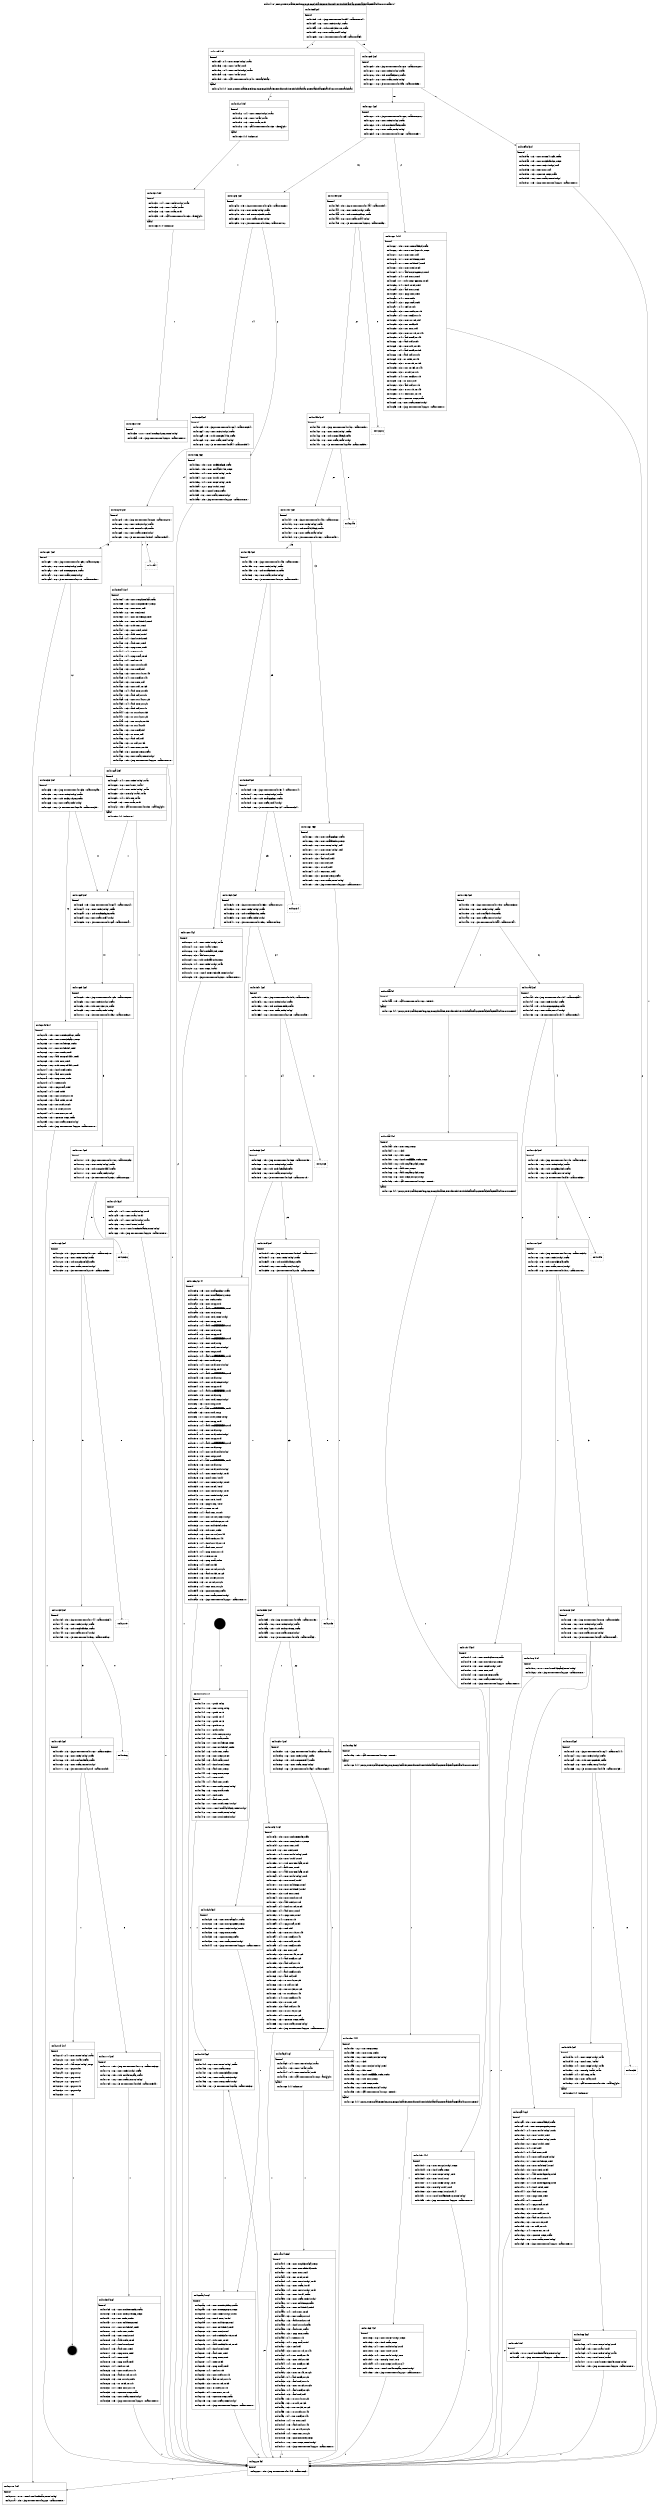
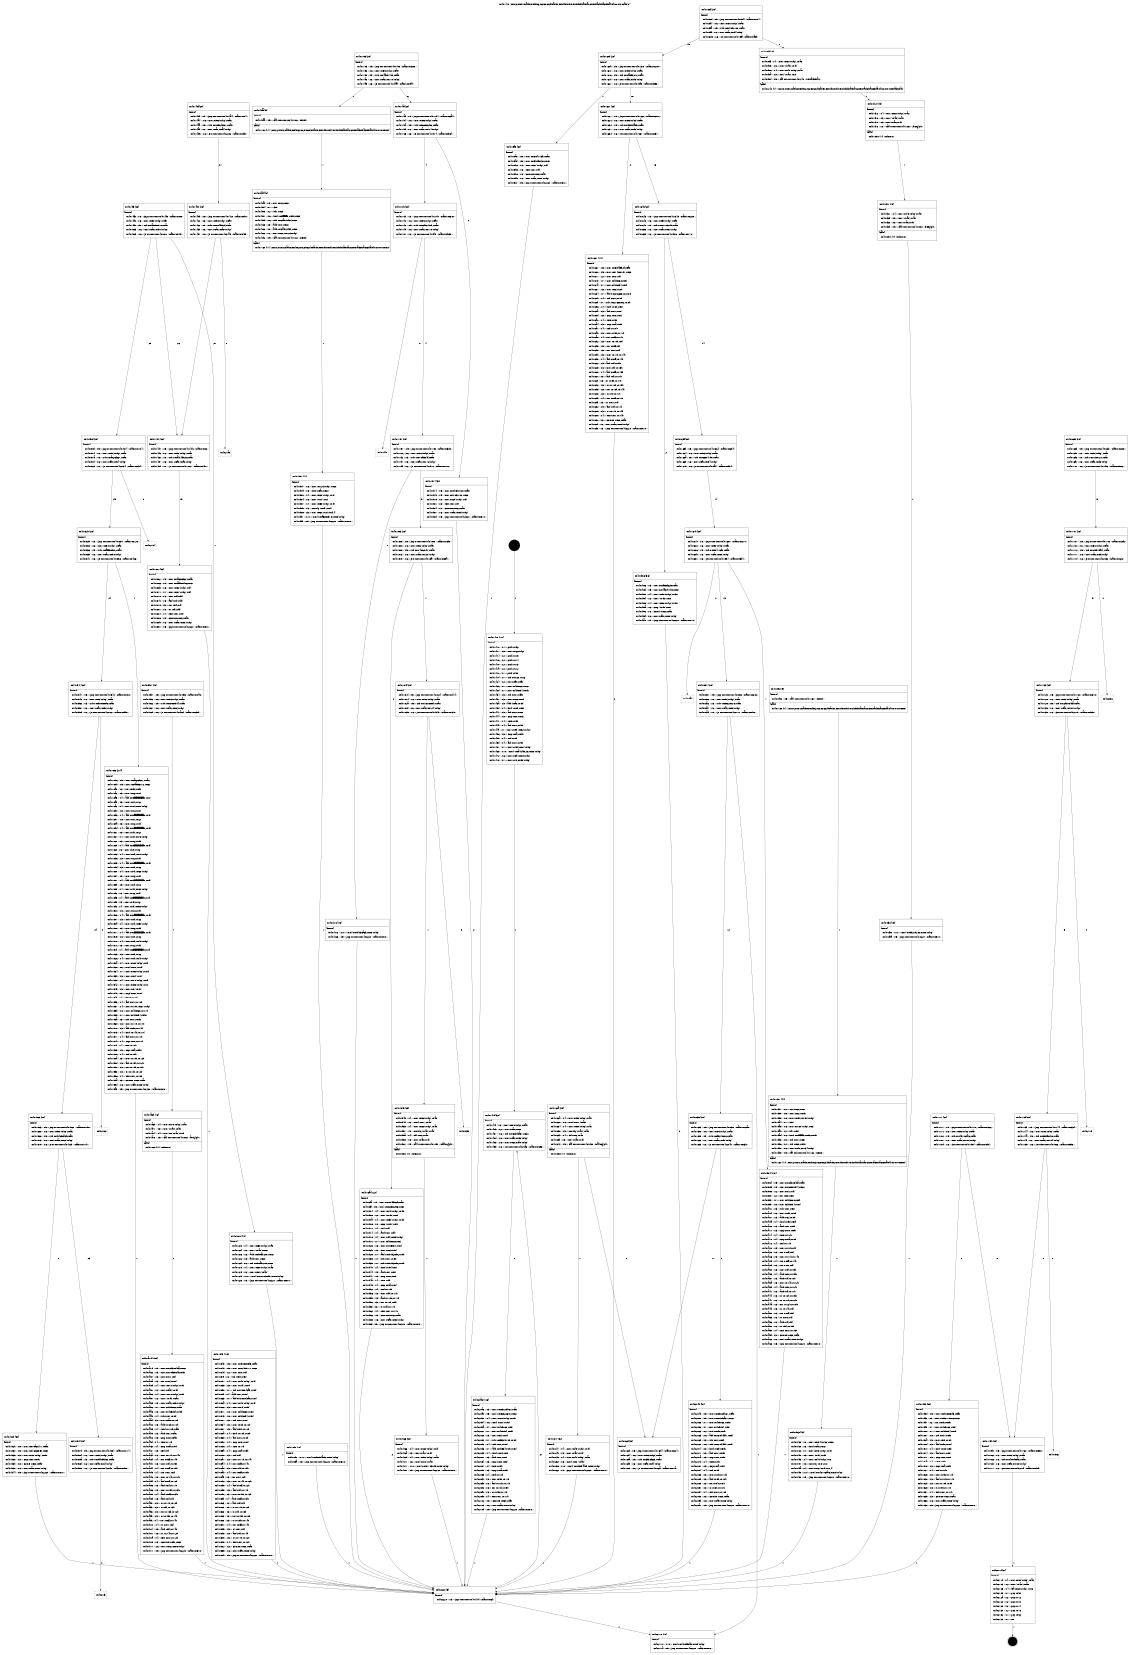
(378, 431) -> none
(290, 544) -> (166, 336)
(68, 909) -> (721, 1259)
(102, 954) -> none
none -> (896, 1434)
(287, 1624) -> none
(105, 1912) -> (987, 1292)
(259, 2120) -> (204, 1574)
